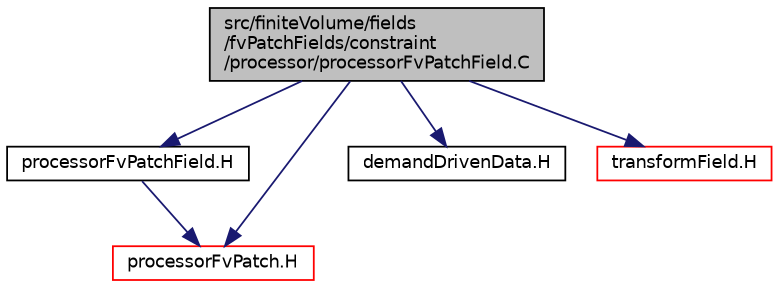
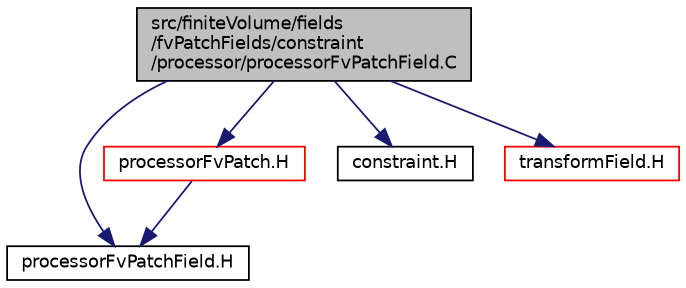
(457, 164) -> (405, 164)
(165, 207) -> (172, 206)
